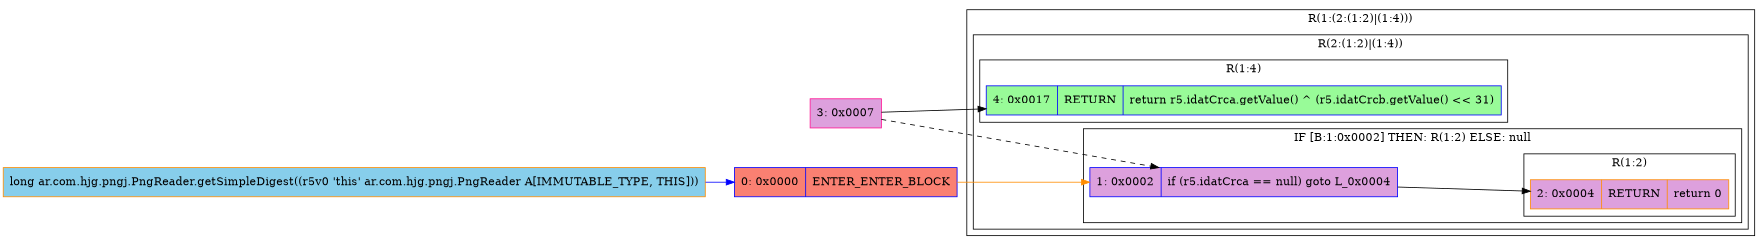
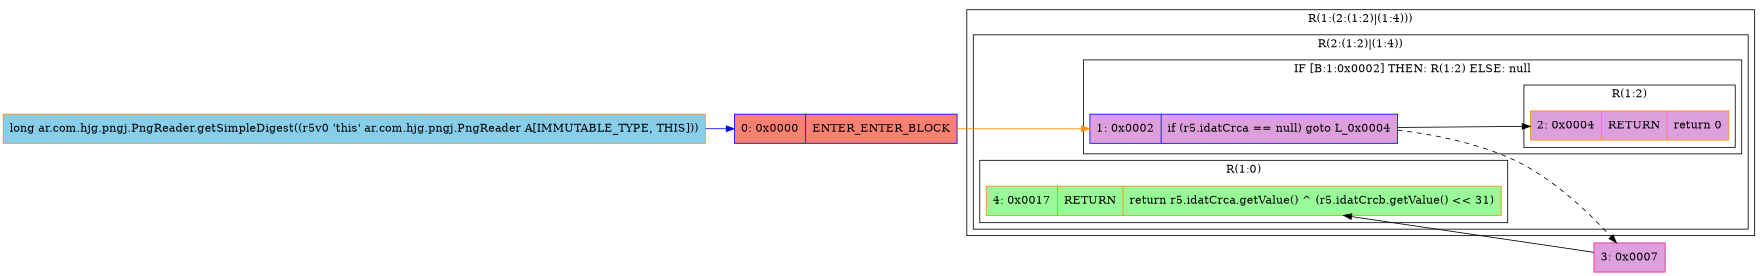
(1244, 69) -> (1244, 170)
(1244, 100) -> (1244, 201)
(1016, 143) -> (1515, 161)
